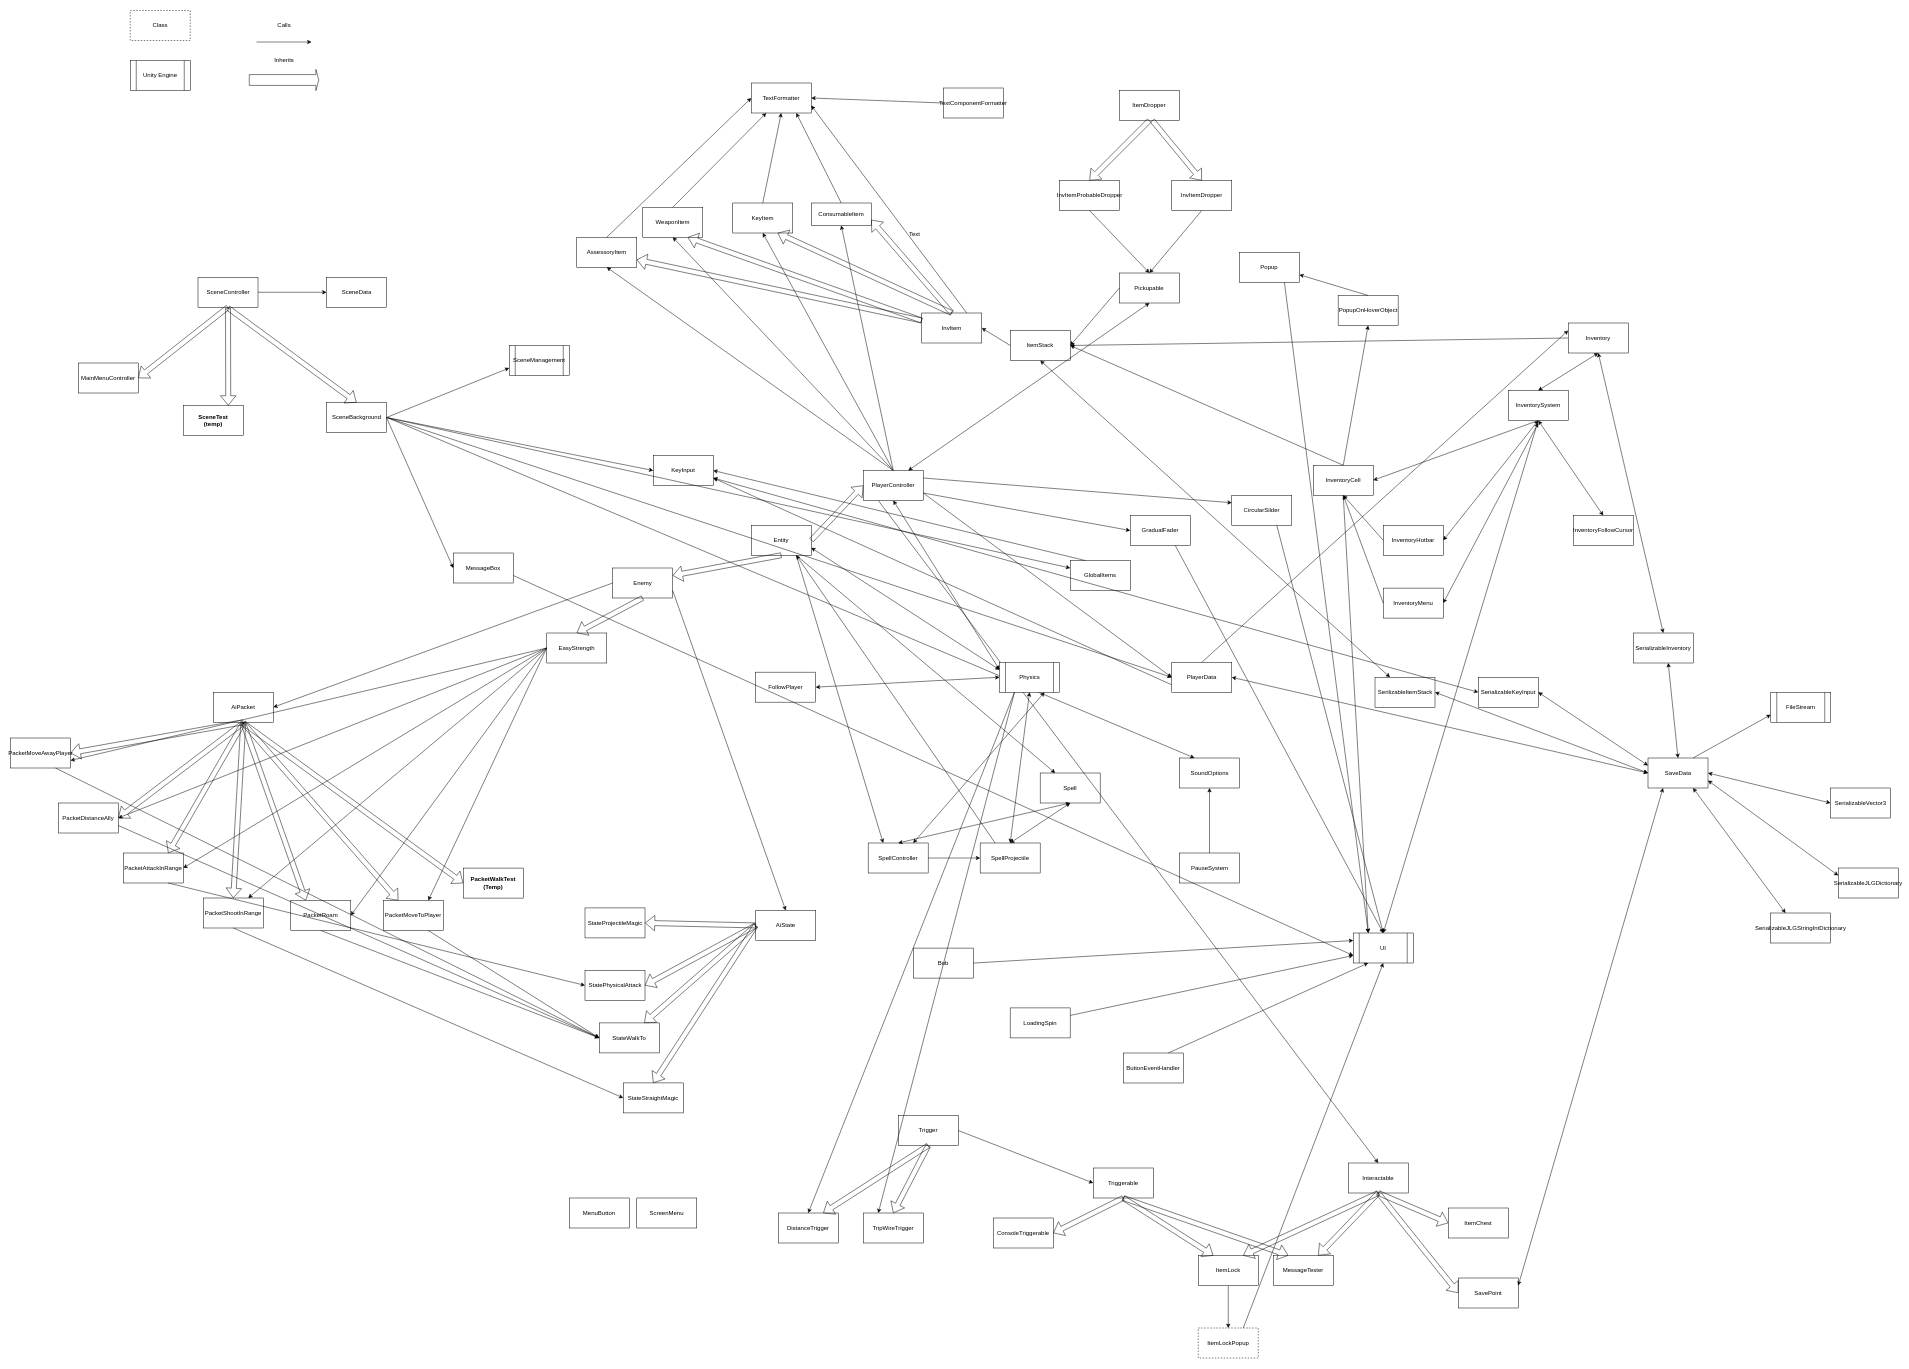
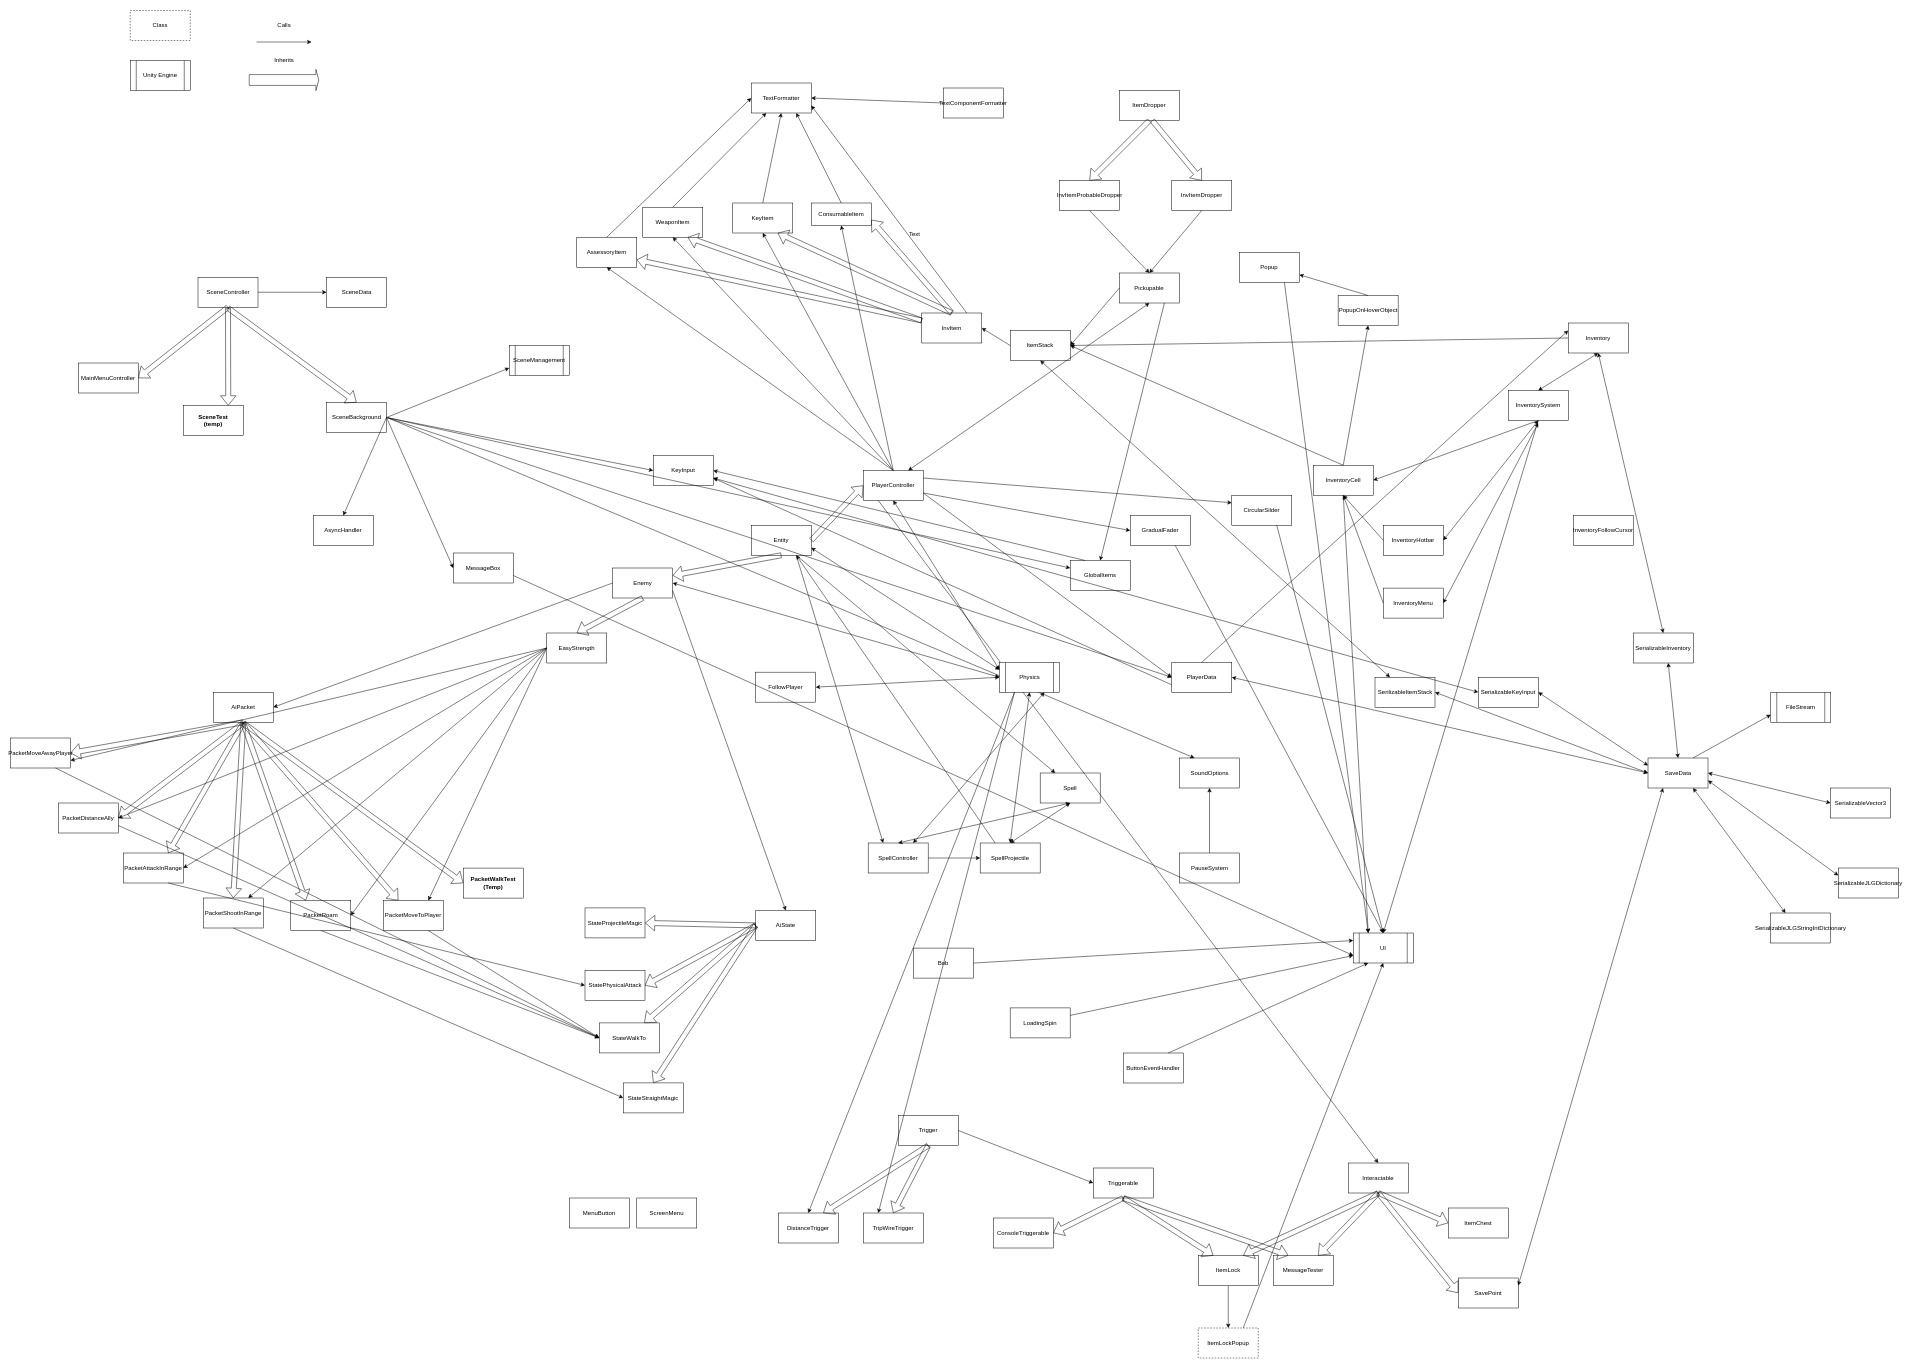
none -> (371, 453)
(1601, 512) -> none
none -> (343, 530)
none -> (1102, 555)
none -> (771, 611)
